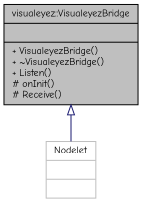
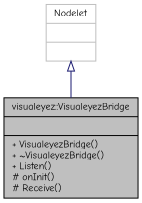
(71, 128) -> (71, 84)
